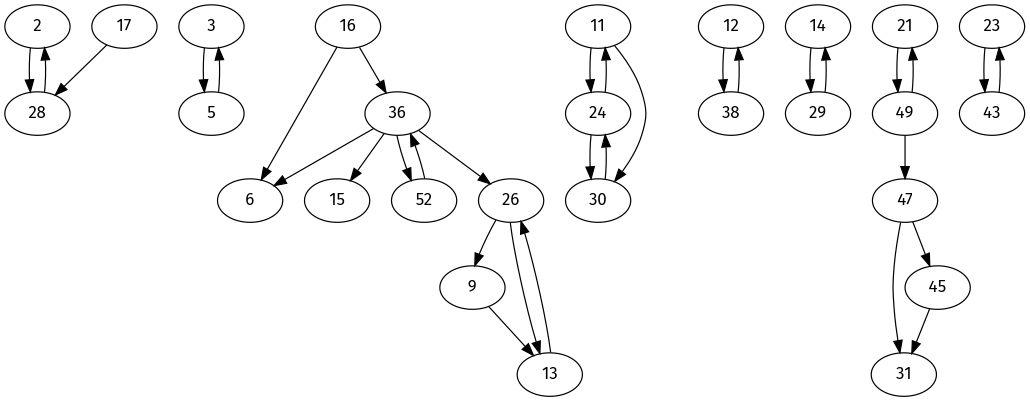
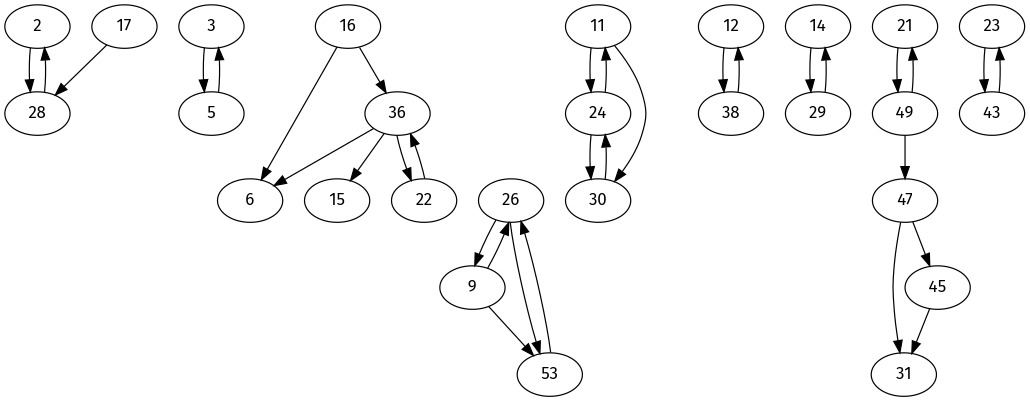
(449, 153) -> (497, 251)
(424, 201) -> (424, 201)
(550, 375) -> (550, 375)
